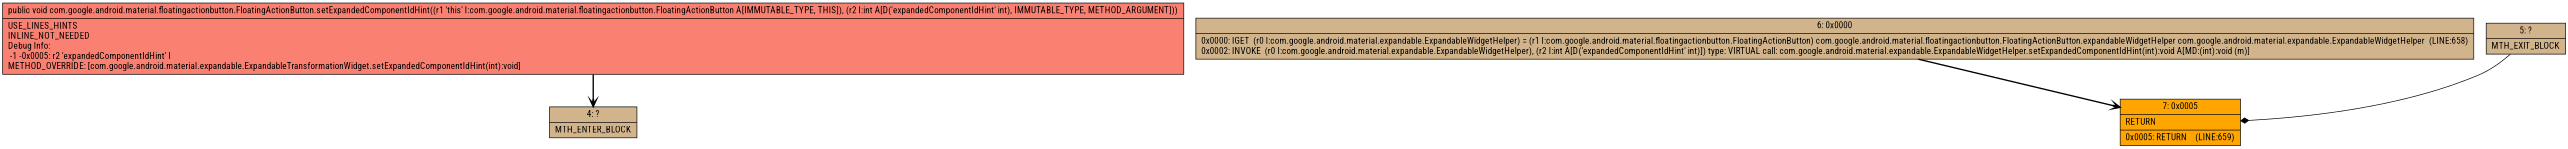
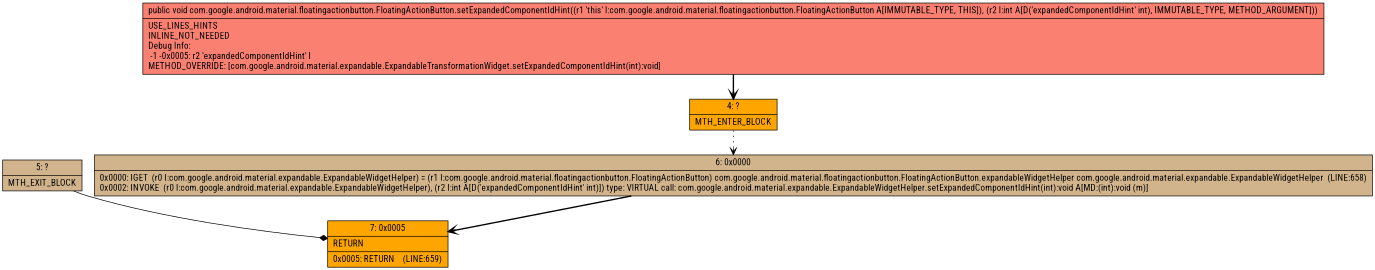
(593, 122) -> (733, 115)
none -> (733, 139)
